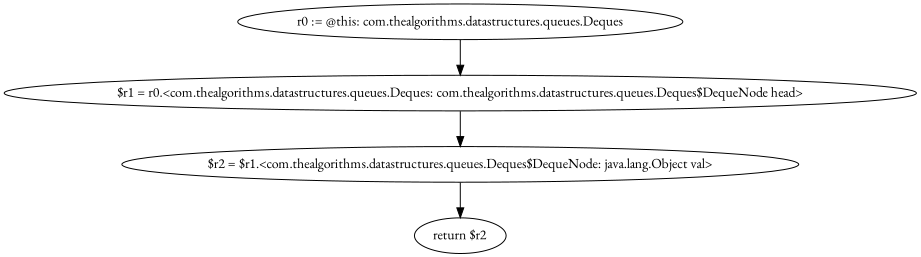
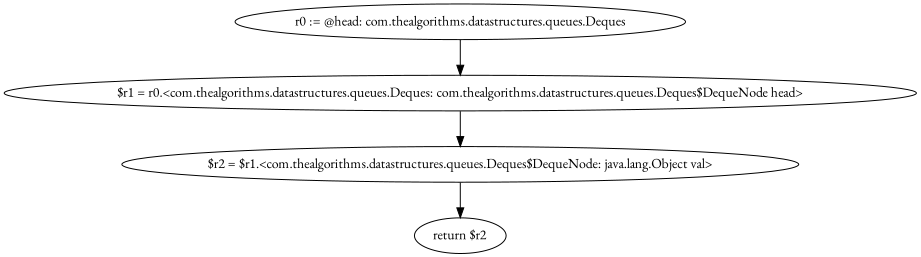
(460, 22) -> (460, 22)
